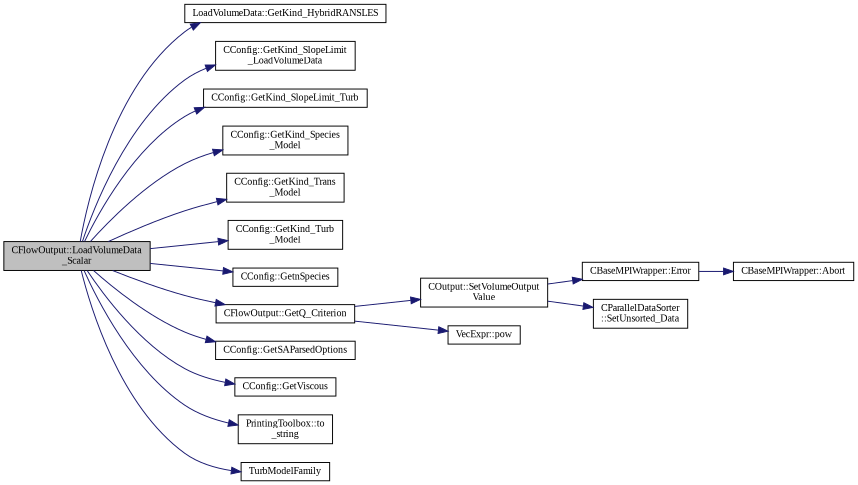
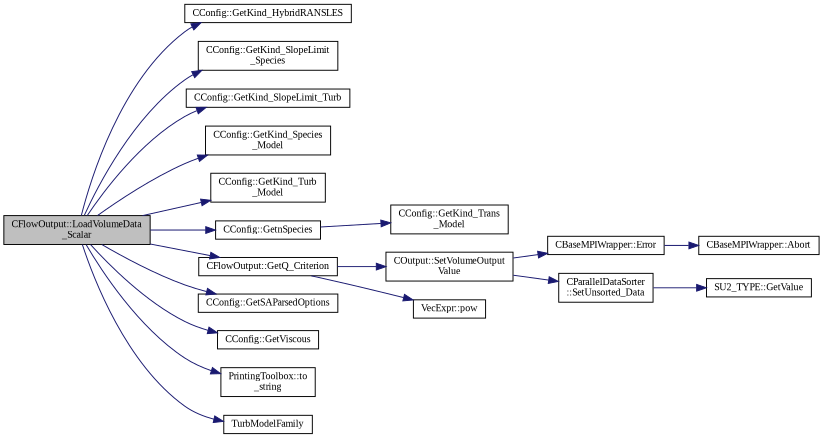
(285, 13) -> (268, 13)
(285, 56) -> (268, 56)
(162, 219) -> (351, 225)
none -> (759, 288)
